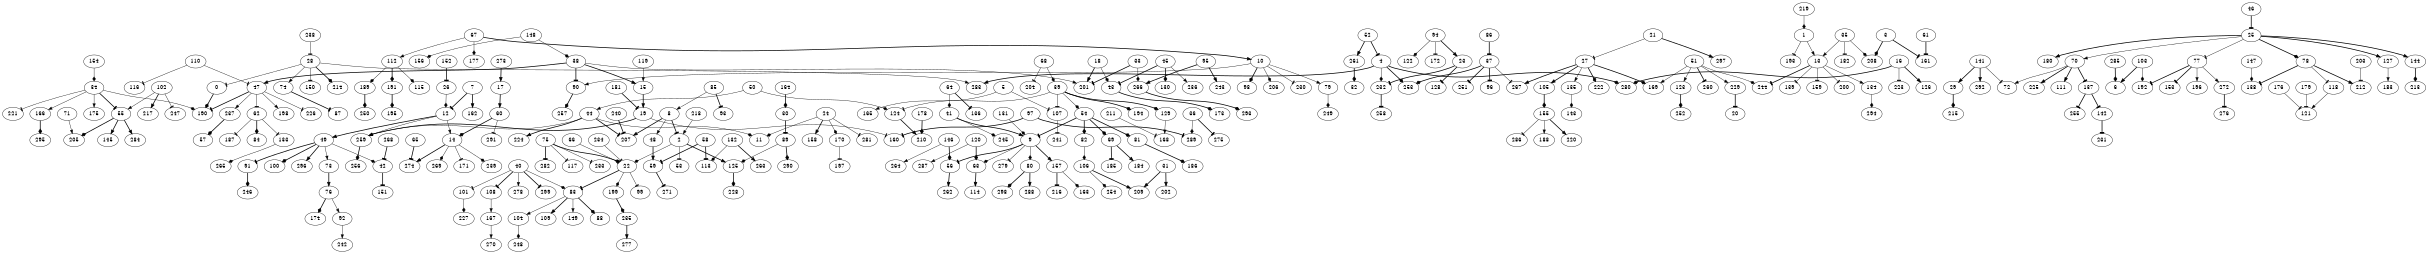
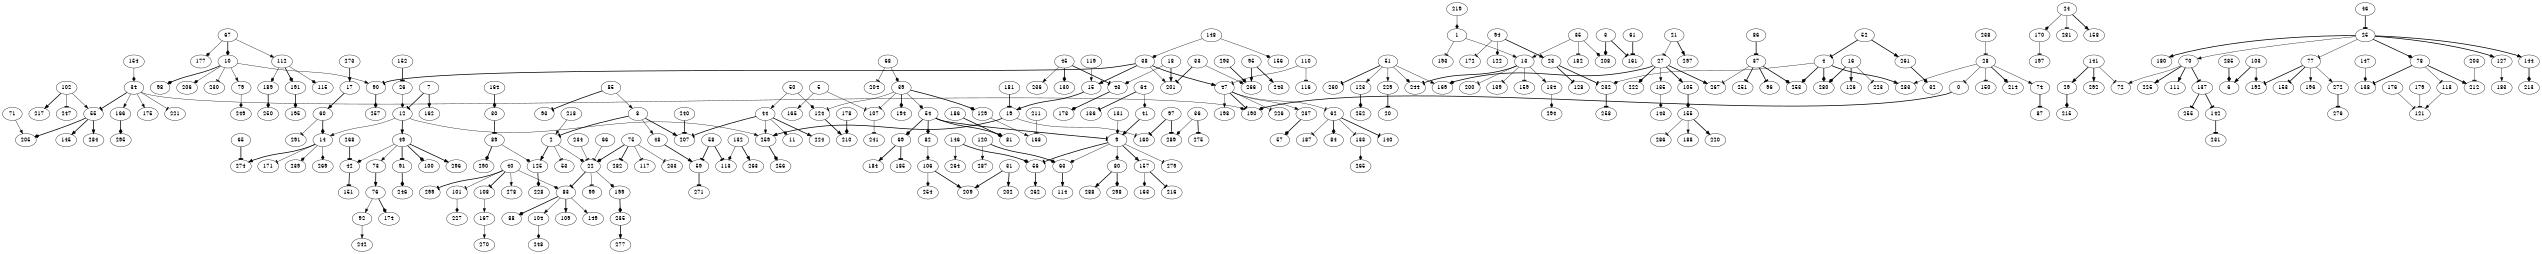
(865, 48) -> (228, 46)
(1190, 101) -> (1236, 73)
(801, 123) -> none
(1003, 140) -> none
none -> (1388, 140)
(1163, 152) -> (973, 123)
